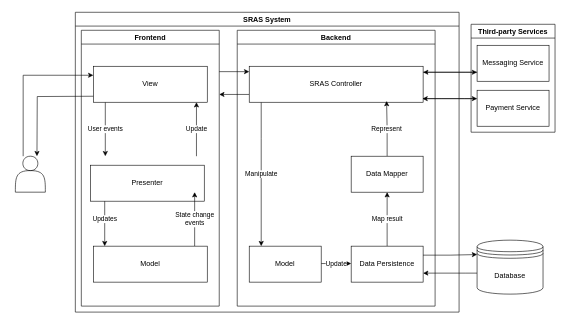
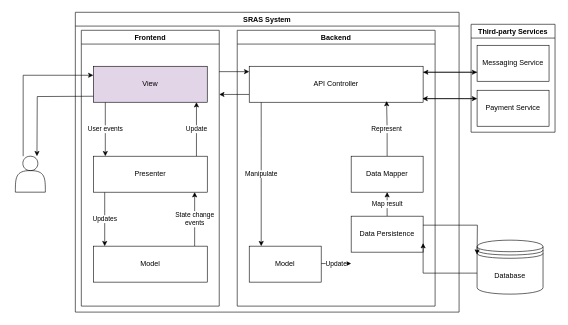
(150, 84) -> (150, 84)
(336, 84) -> (336, 84)
(147, 183) -> (150, 174)
(387, 264) -> (387, 234)
